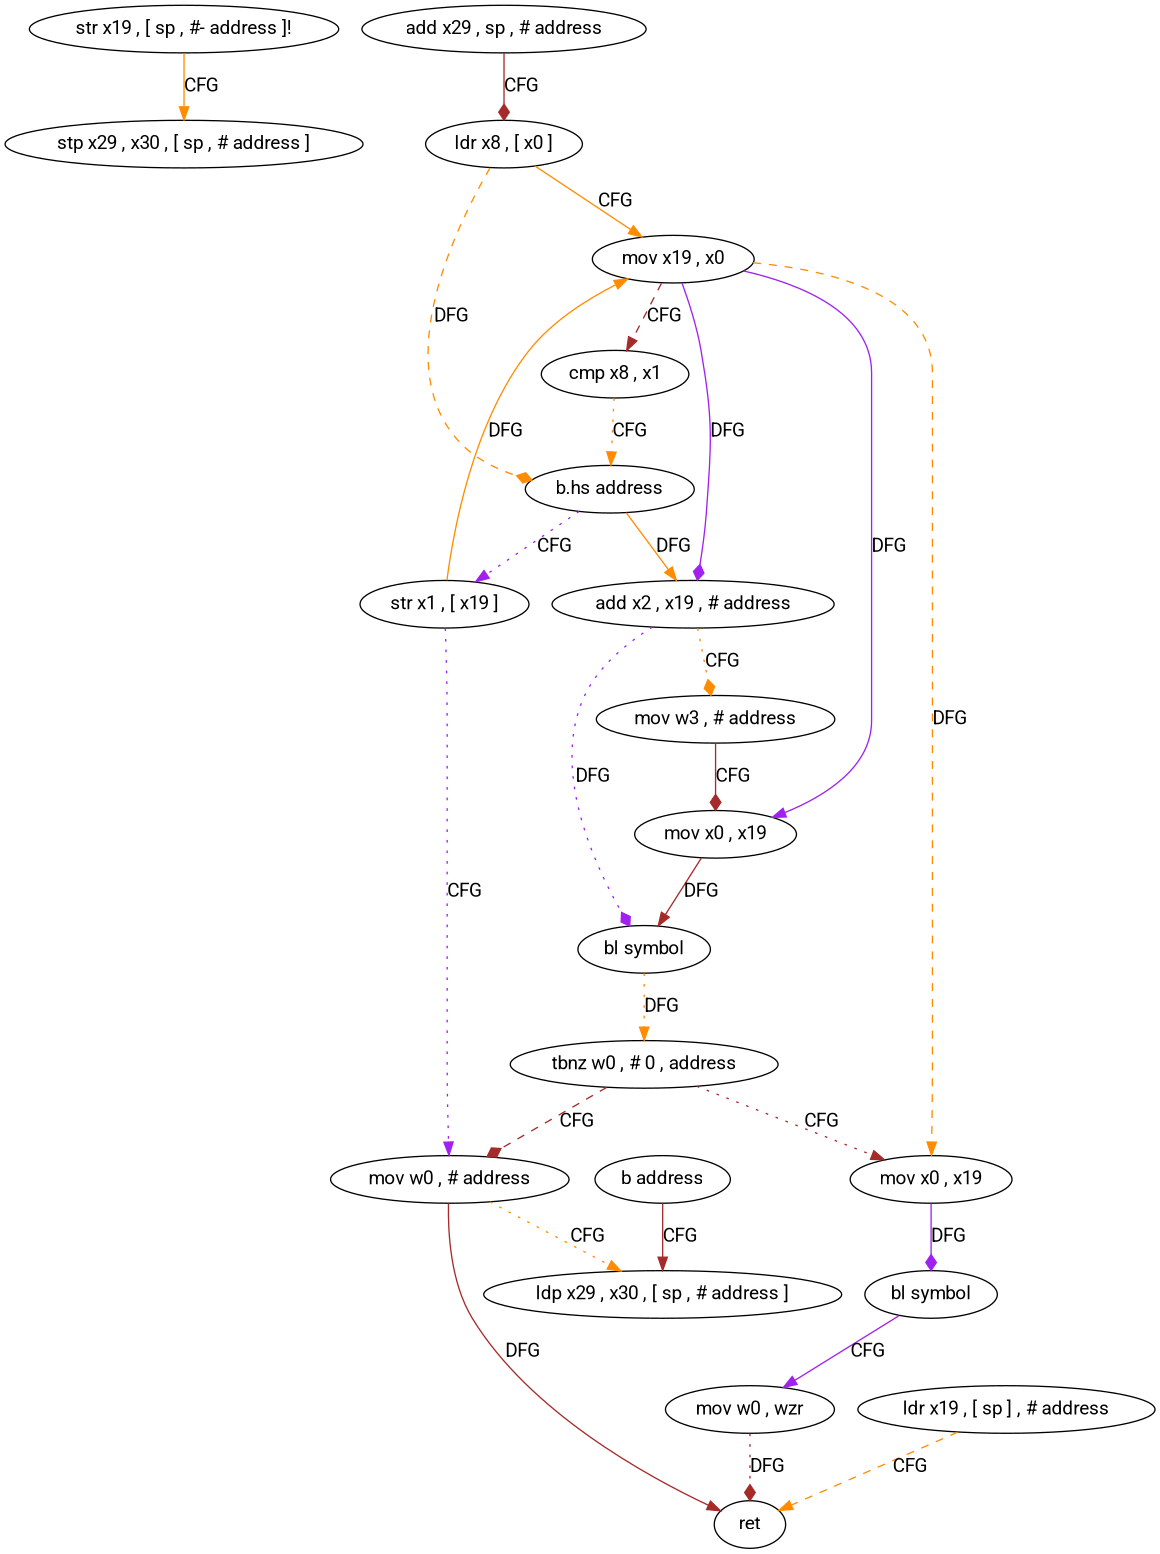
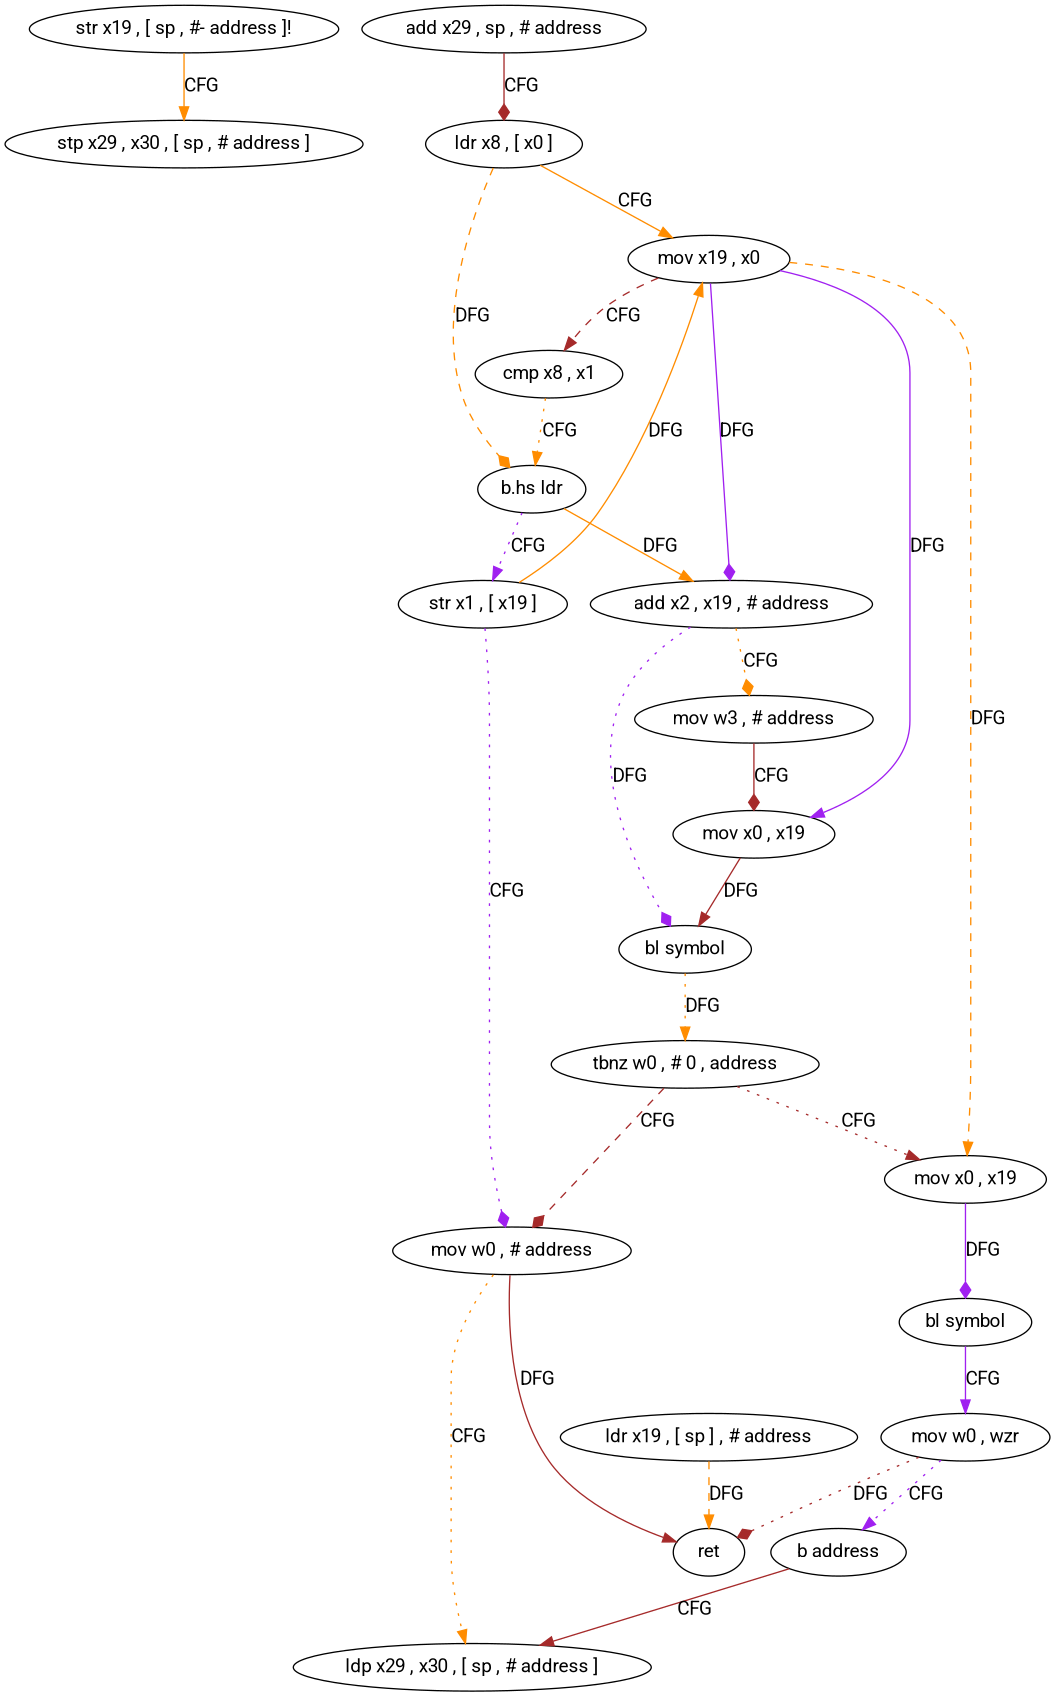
(610, 489) -> (532, 489)
(447, 885) -> (489, 920)
(911, 1467) -> (727, 1495)
none -> (907, 1491)
